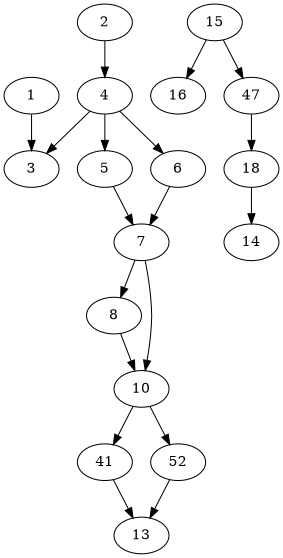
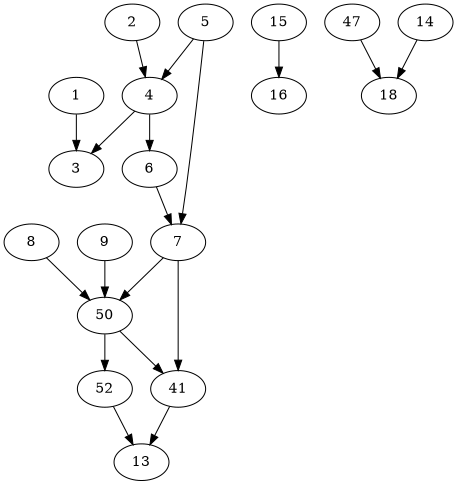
(231, 54) -> none
(105, 127) -> (181, 55)
(251, 201) -> (410, 54)
none -> (105, 242)
(130, 274) -> (178, 310)
(142, 389) -> (105, 316)
